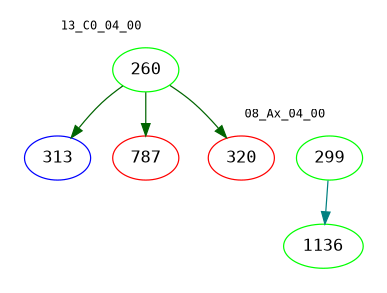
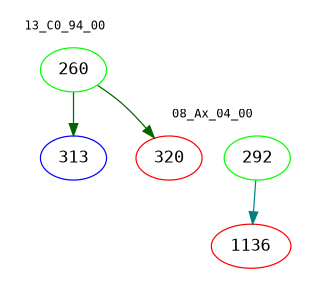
(102, 26) -> (66, 26)
(146, 158) -> none
(330, 158) -> (257, 158)
(323, 246) -> (251, 246)
